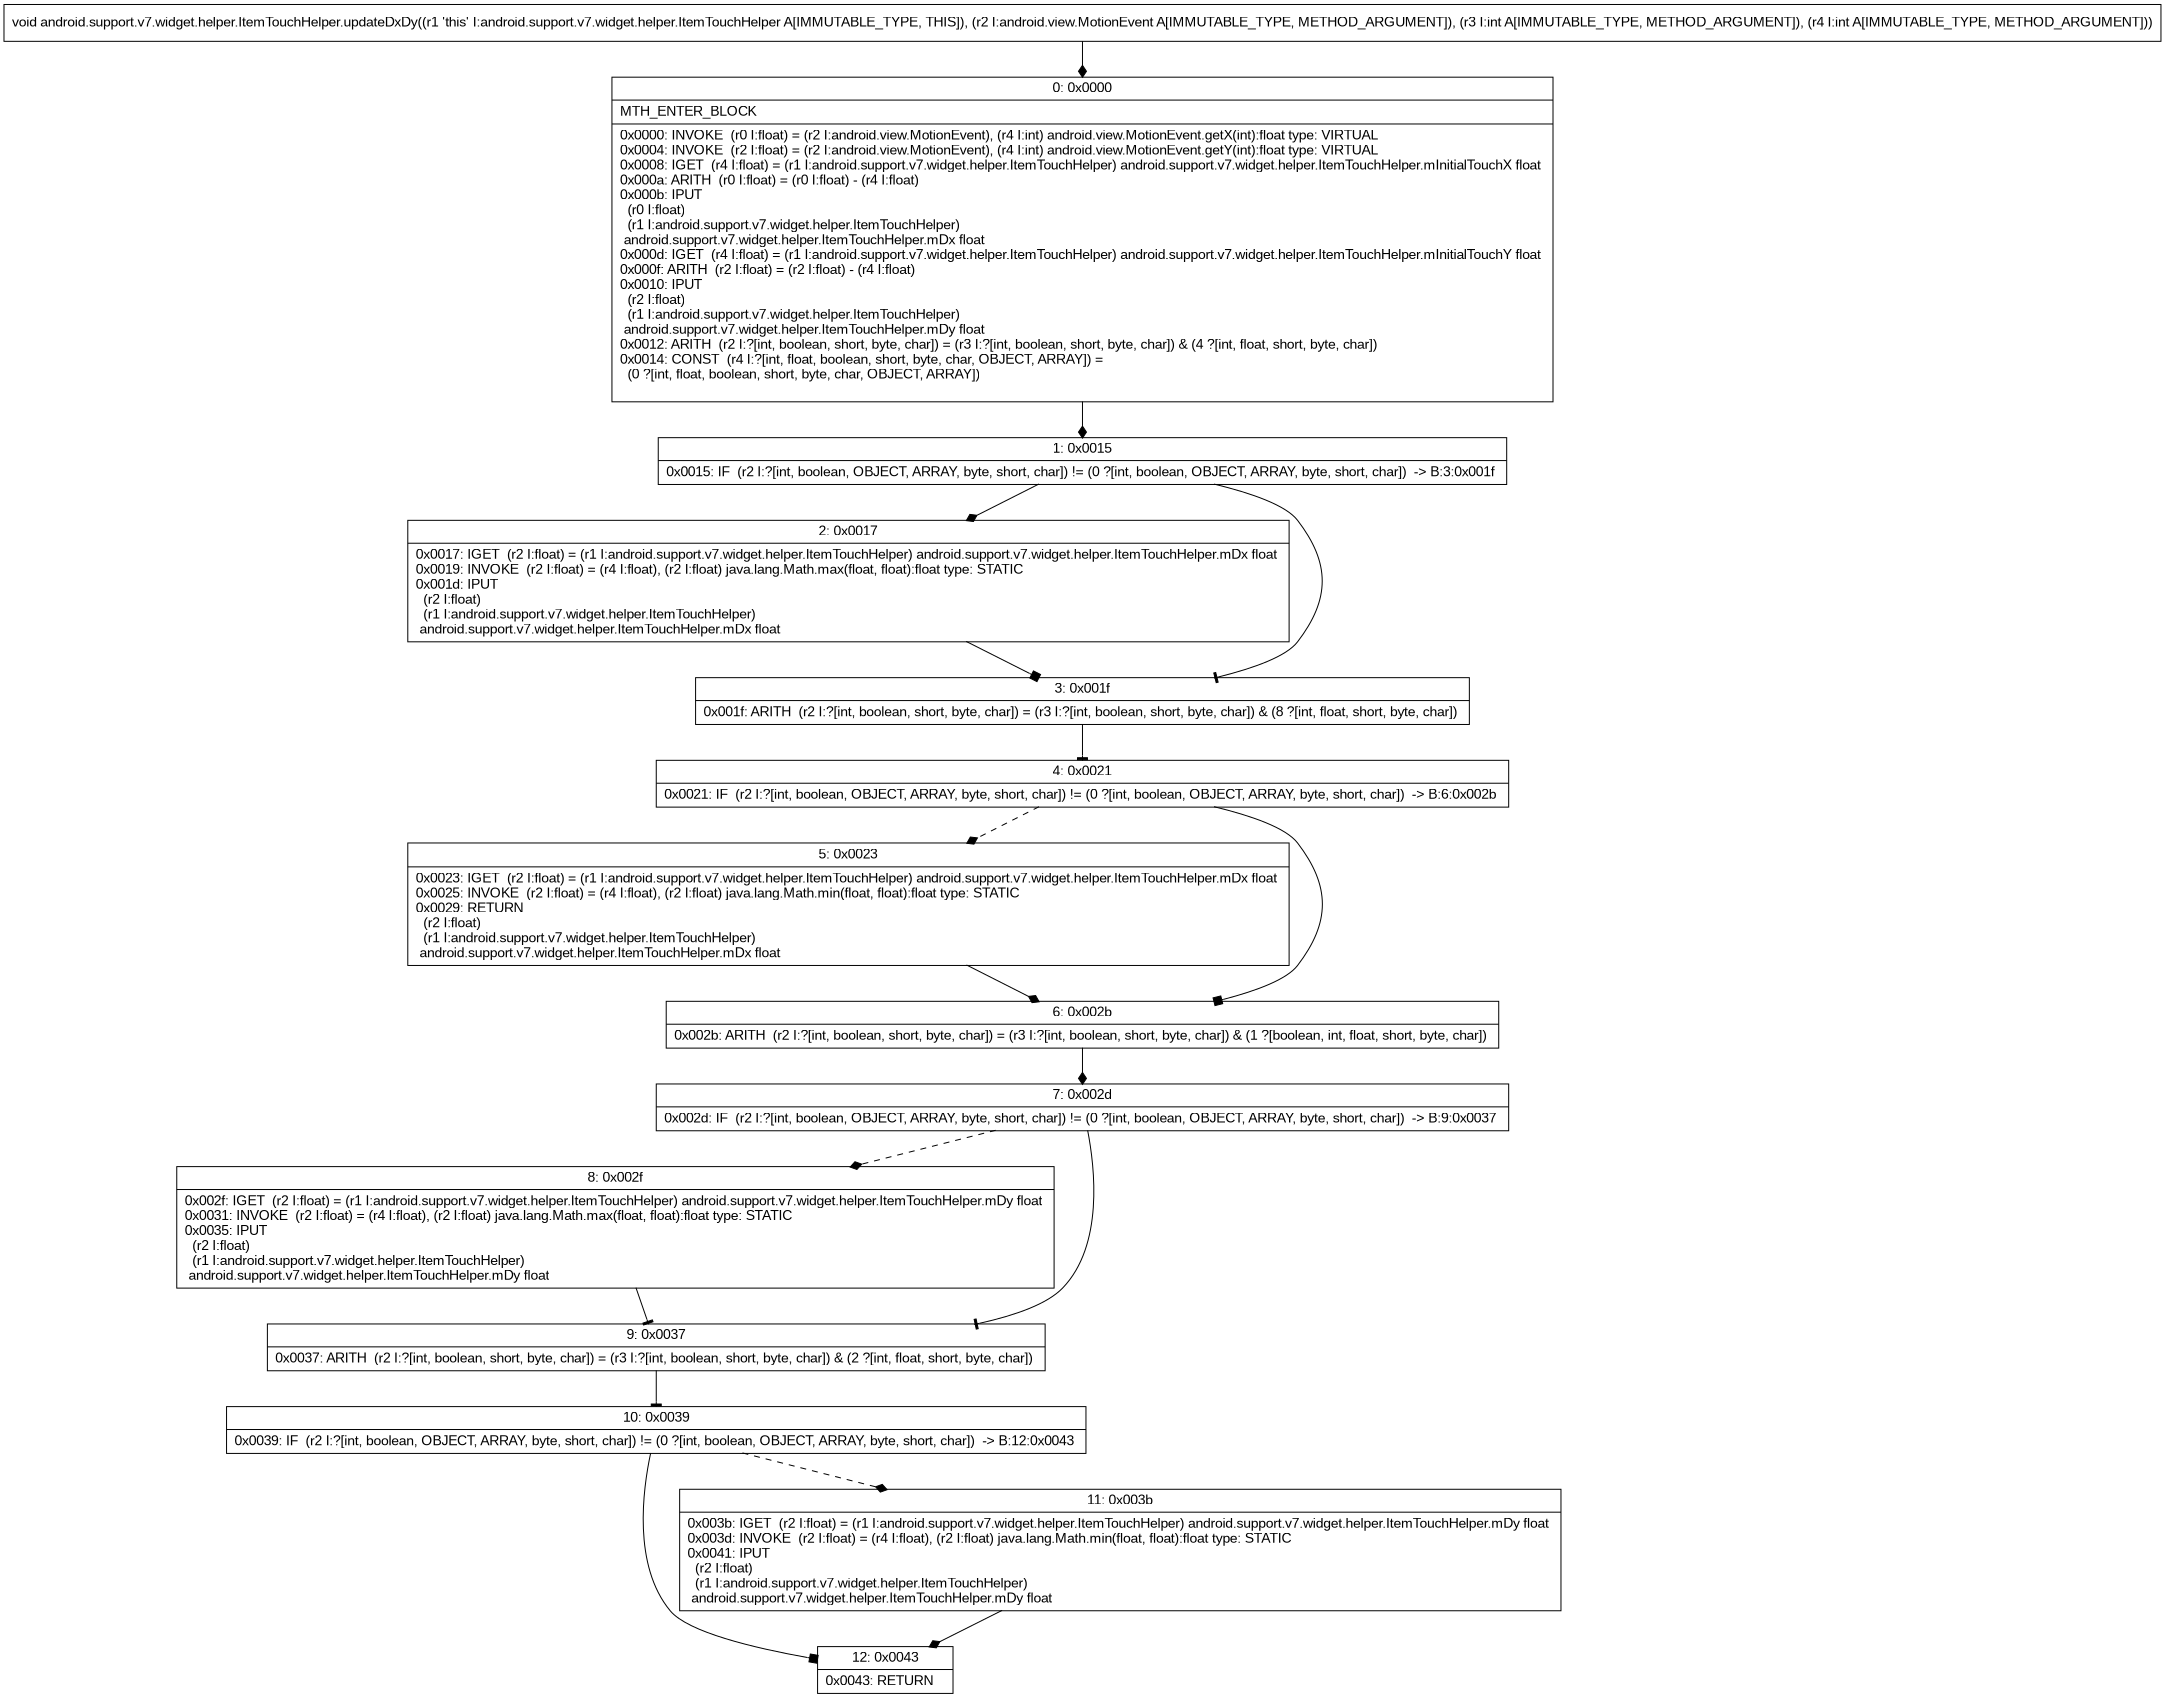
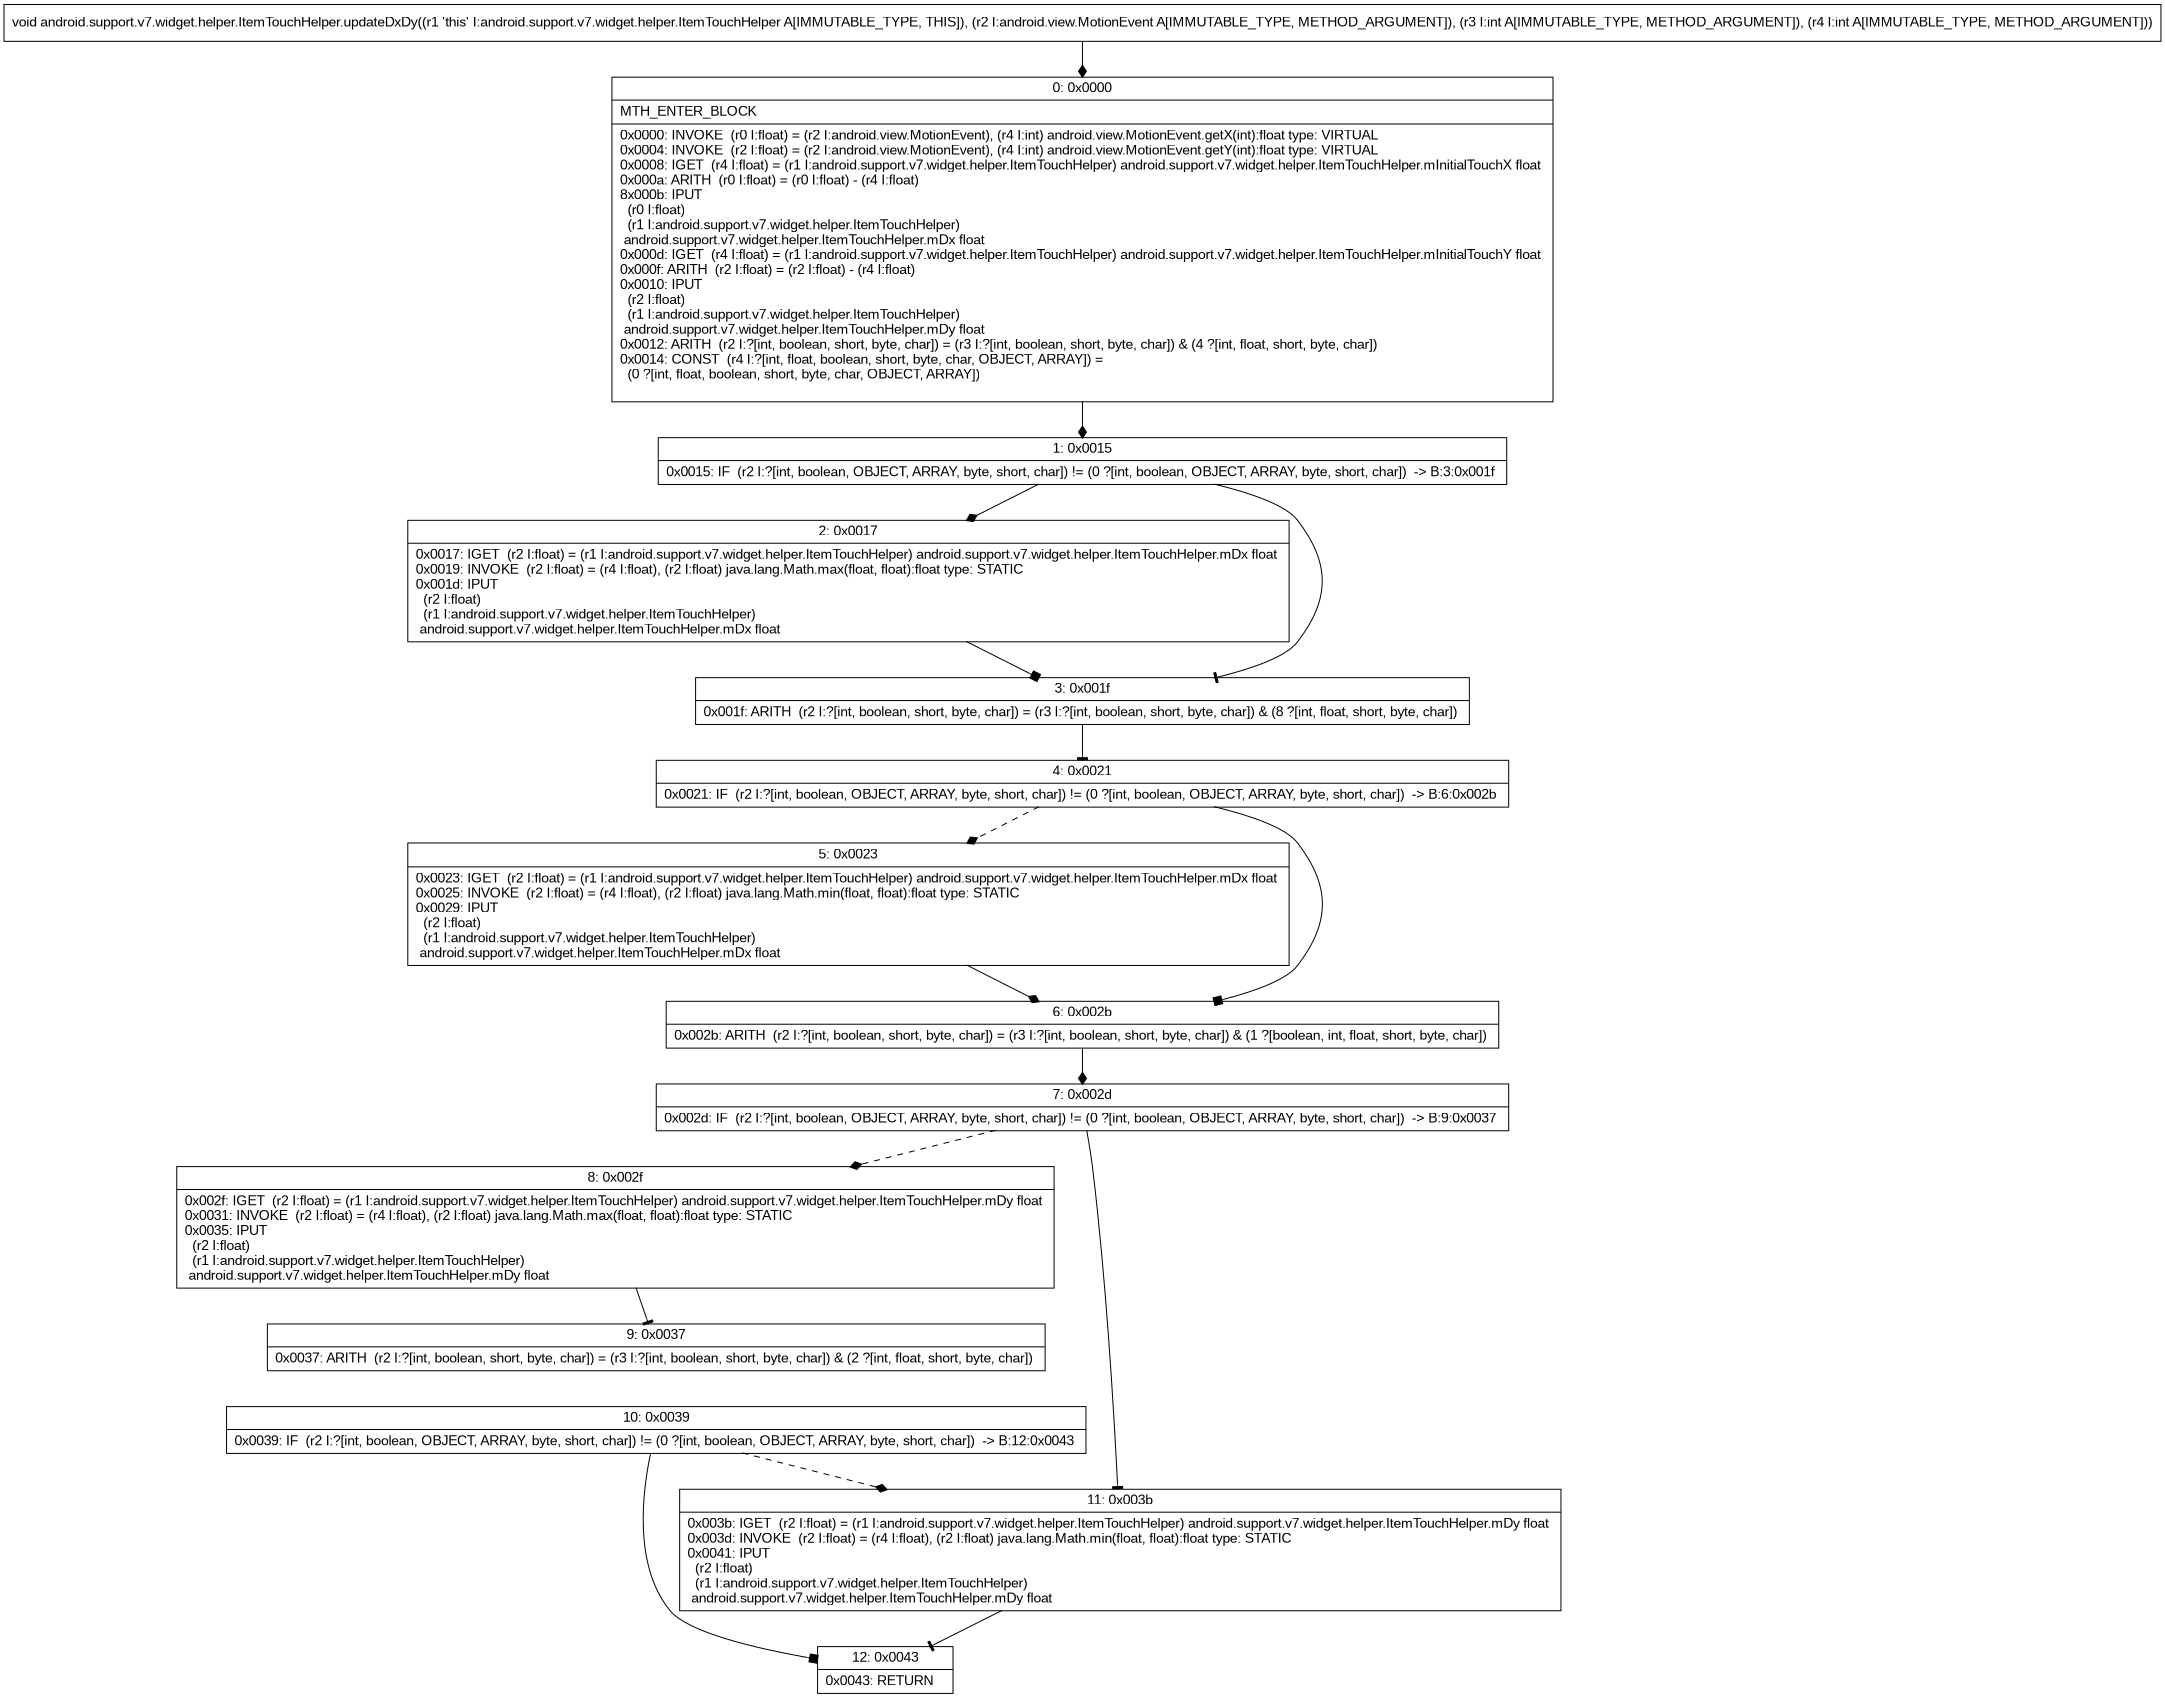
(665, 195) -> (665, 195)
(474, 908) -> (461, 908)
(1082, 1257) -> (1106, 1307)
(656, 1386) -> none
(968, 1628) -> (968, 1628)
